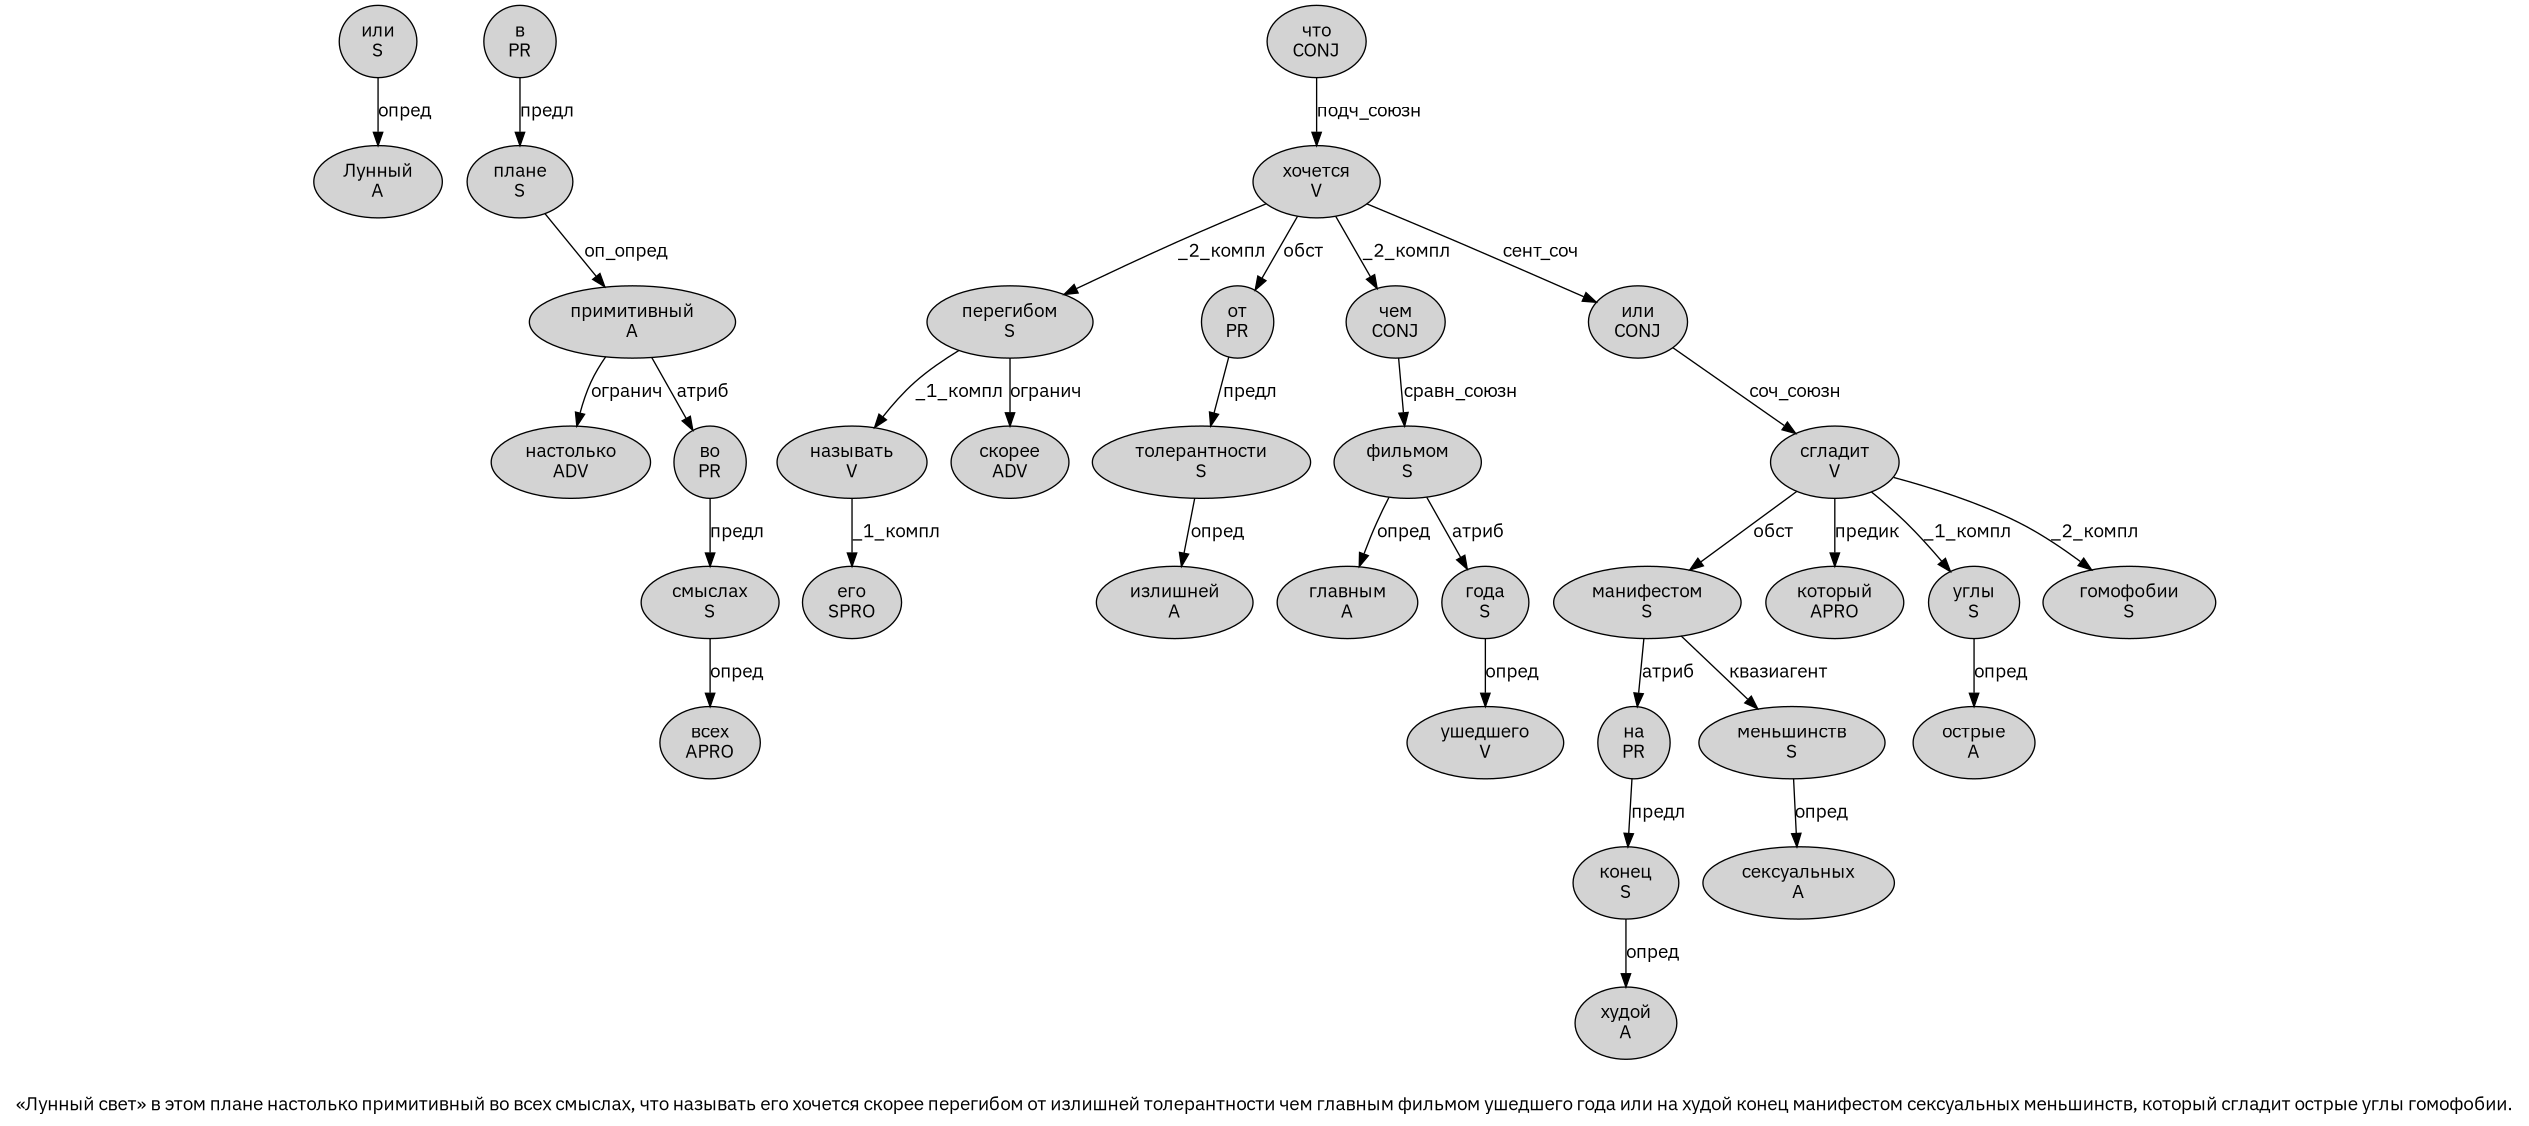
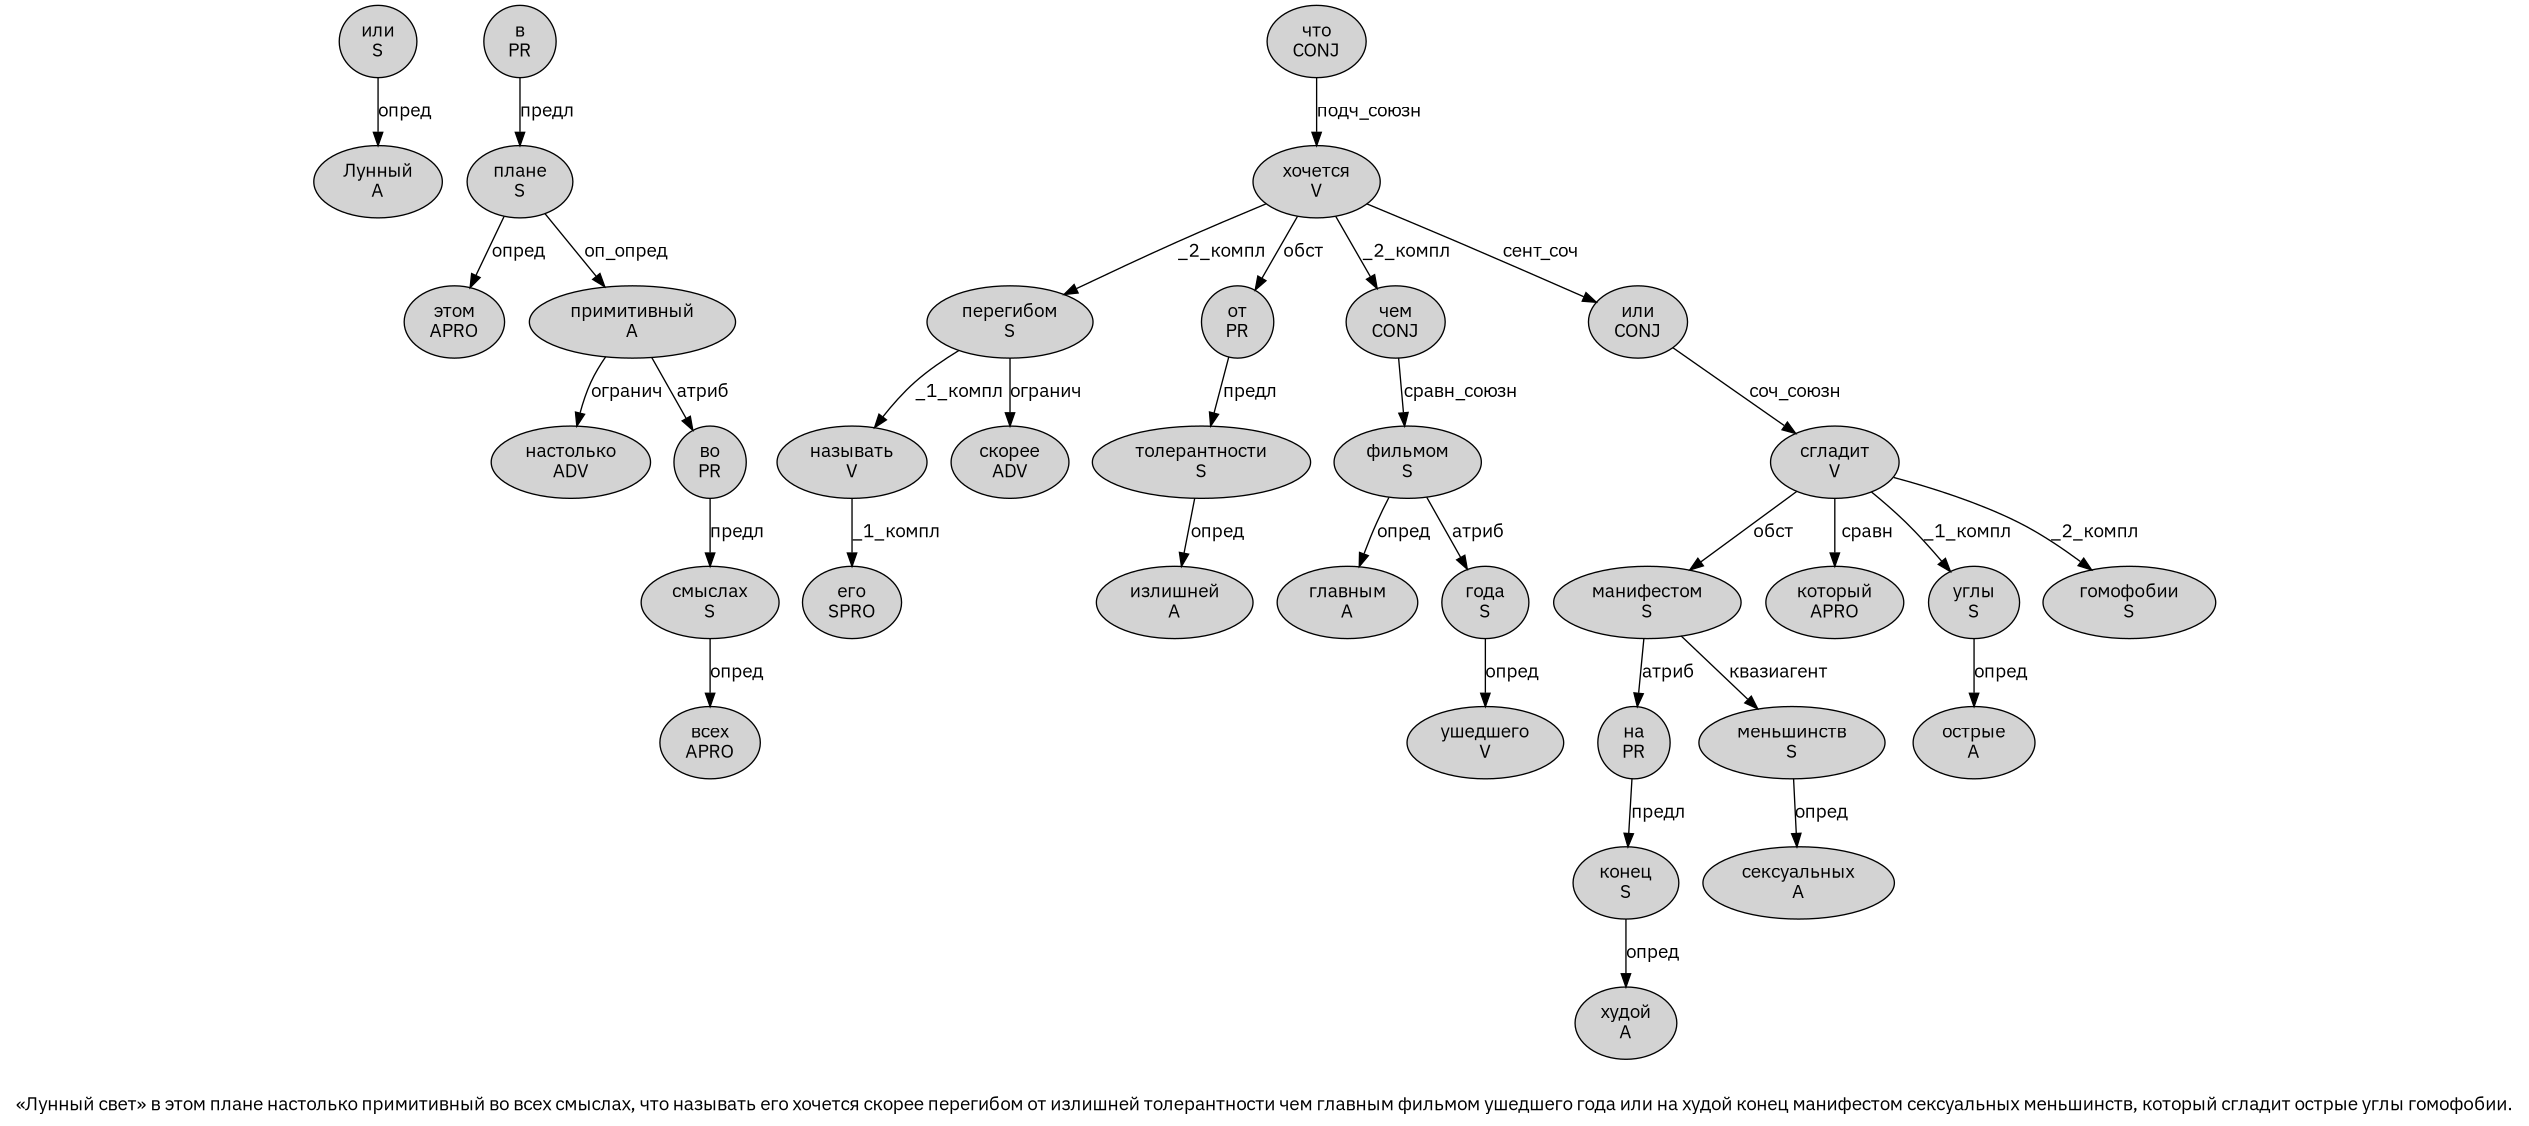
none -> (454, 322)
(1868, 532) -> (1868, 532)
